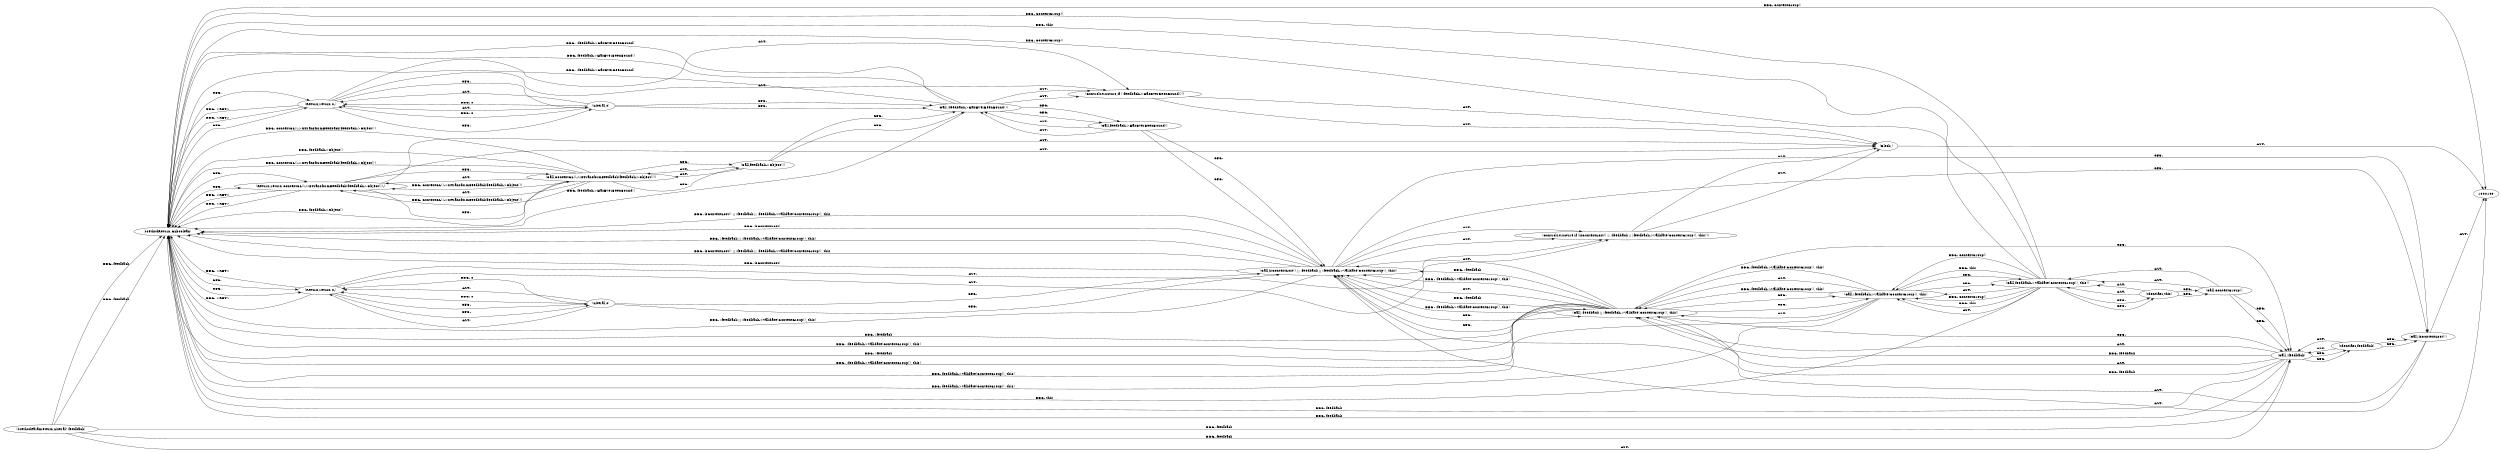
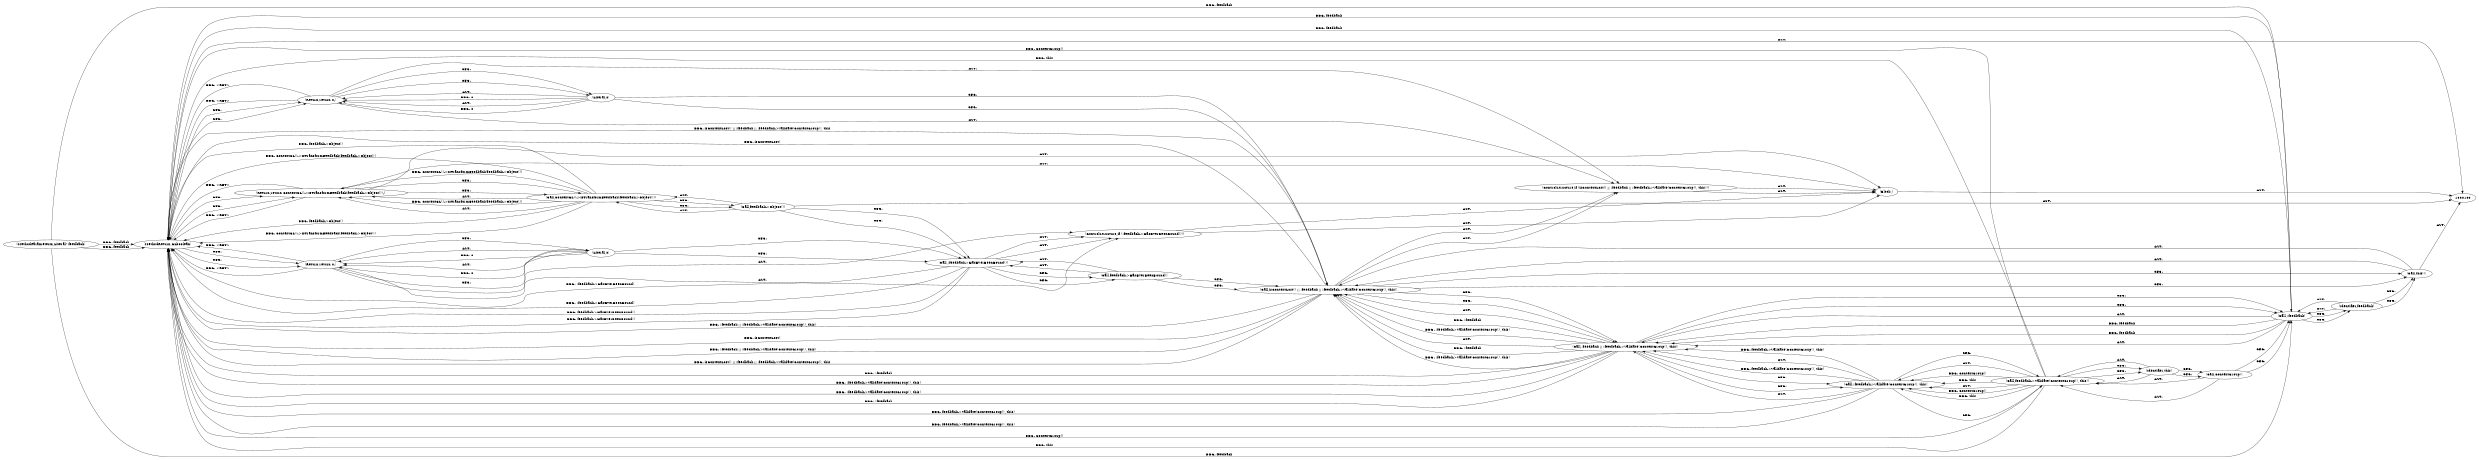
(1783, 5) -> (1783, 40)
(2428, 337) -> (2417, 274)
(1379, 449) -> (1622, 203)
